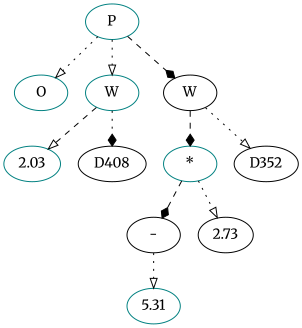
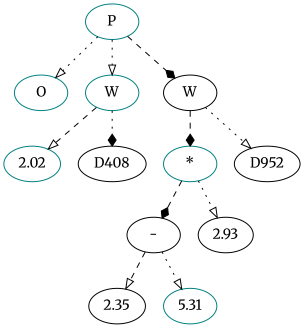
(32, 164) -> (32, 164)
(266, 164) -> (267, 164)
(226, 235) -> (226, 235)
none -> (117, 306)
